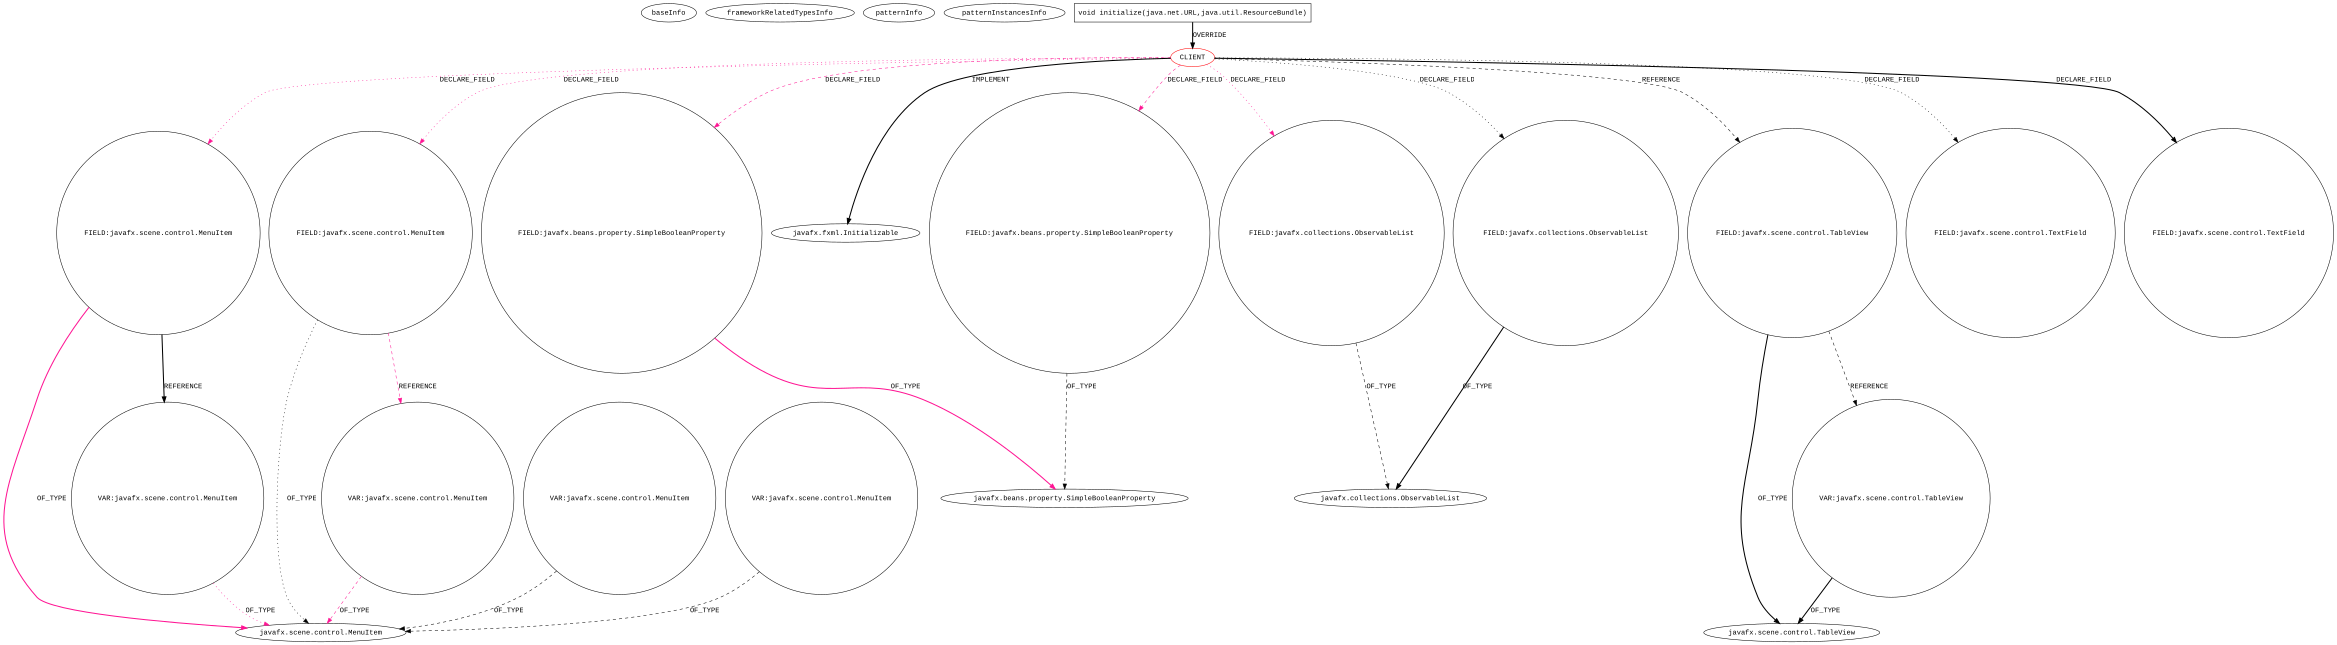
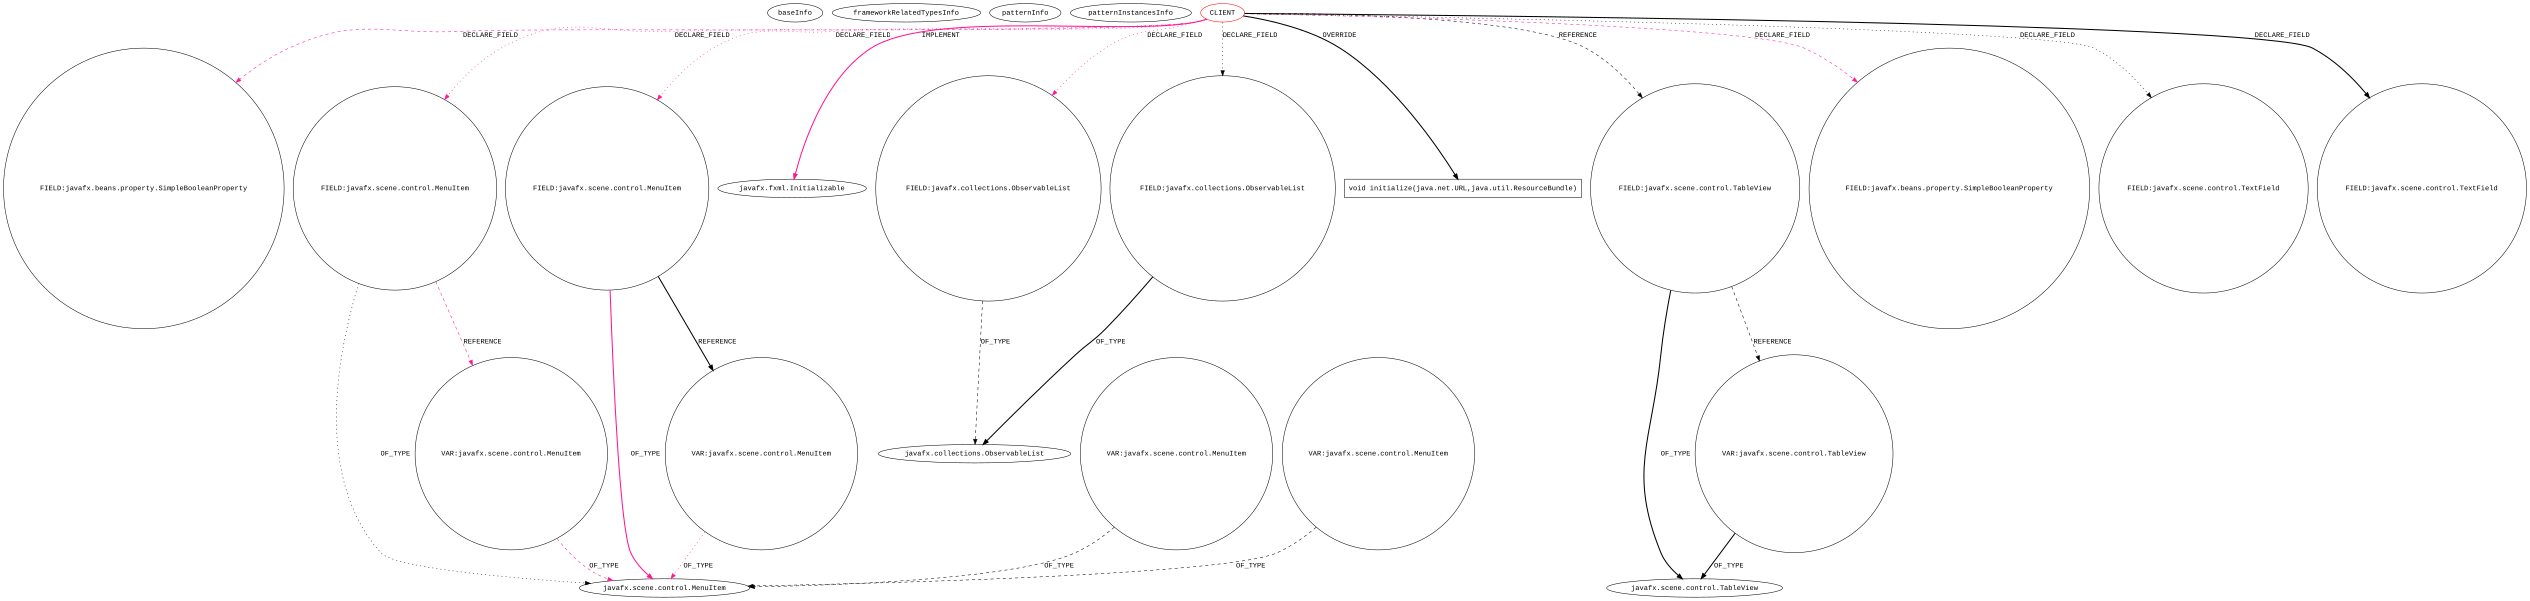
(1193, 33) -> (1368, 69)
(972, 76) -> (914, 34)
(1065, 498) -> none
